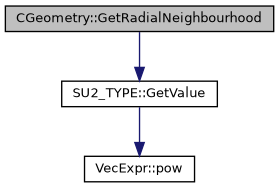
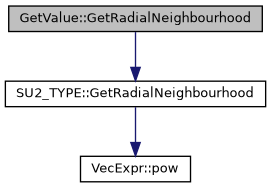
(140, 19) -> (136, 19)
(140, 94) -> (136, 94)
